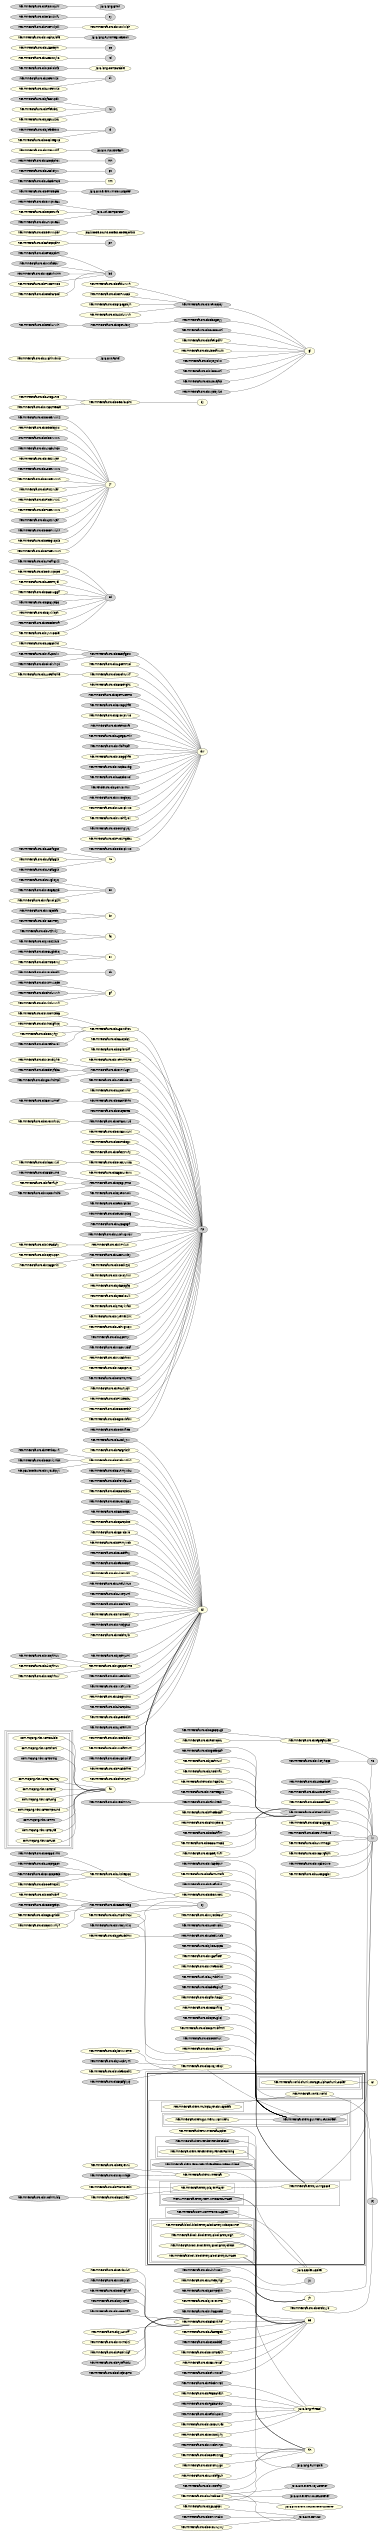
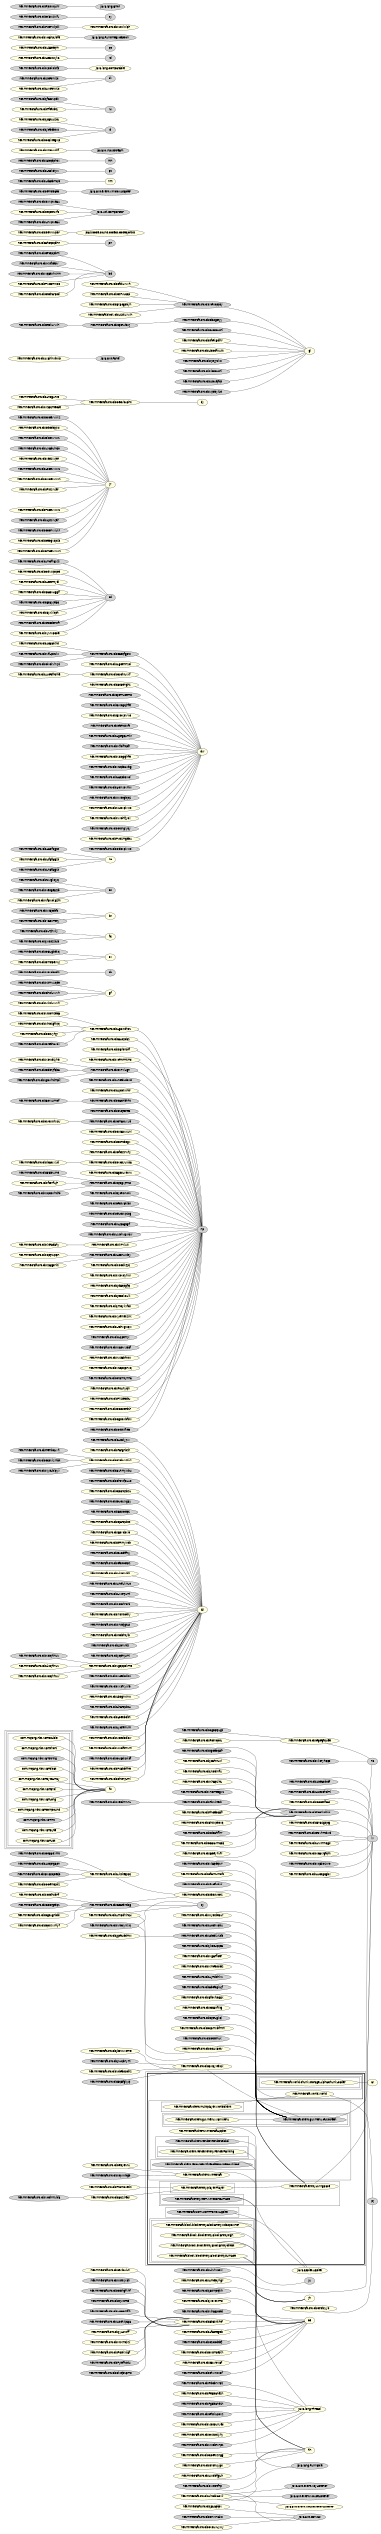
(81, 114) -> (81, 126)
(110, 315) -> (110, 315)
(39, 438) -> (39, 438)
(39, 500) -> none
(110, 788) -> (110, 788)
(39, 1471) -> (39, 1471)
none -> (110, 1646)
none -> (39, 1769)
(202, 1782) -> (202, 1782)
(202, 1977) -> (202, 1977)
none -> (256, 2017)
(202, 2107) -> (202, 2107)
(202, 2199) -> (202, 2199)
none -> (110, 2322)
(267, 2448) -> (270, 2434)
